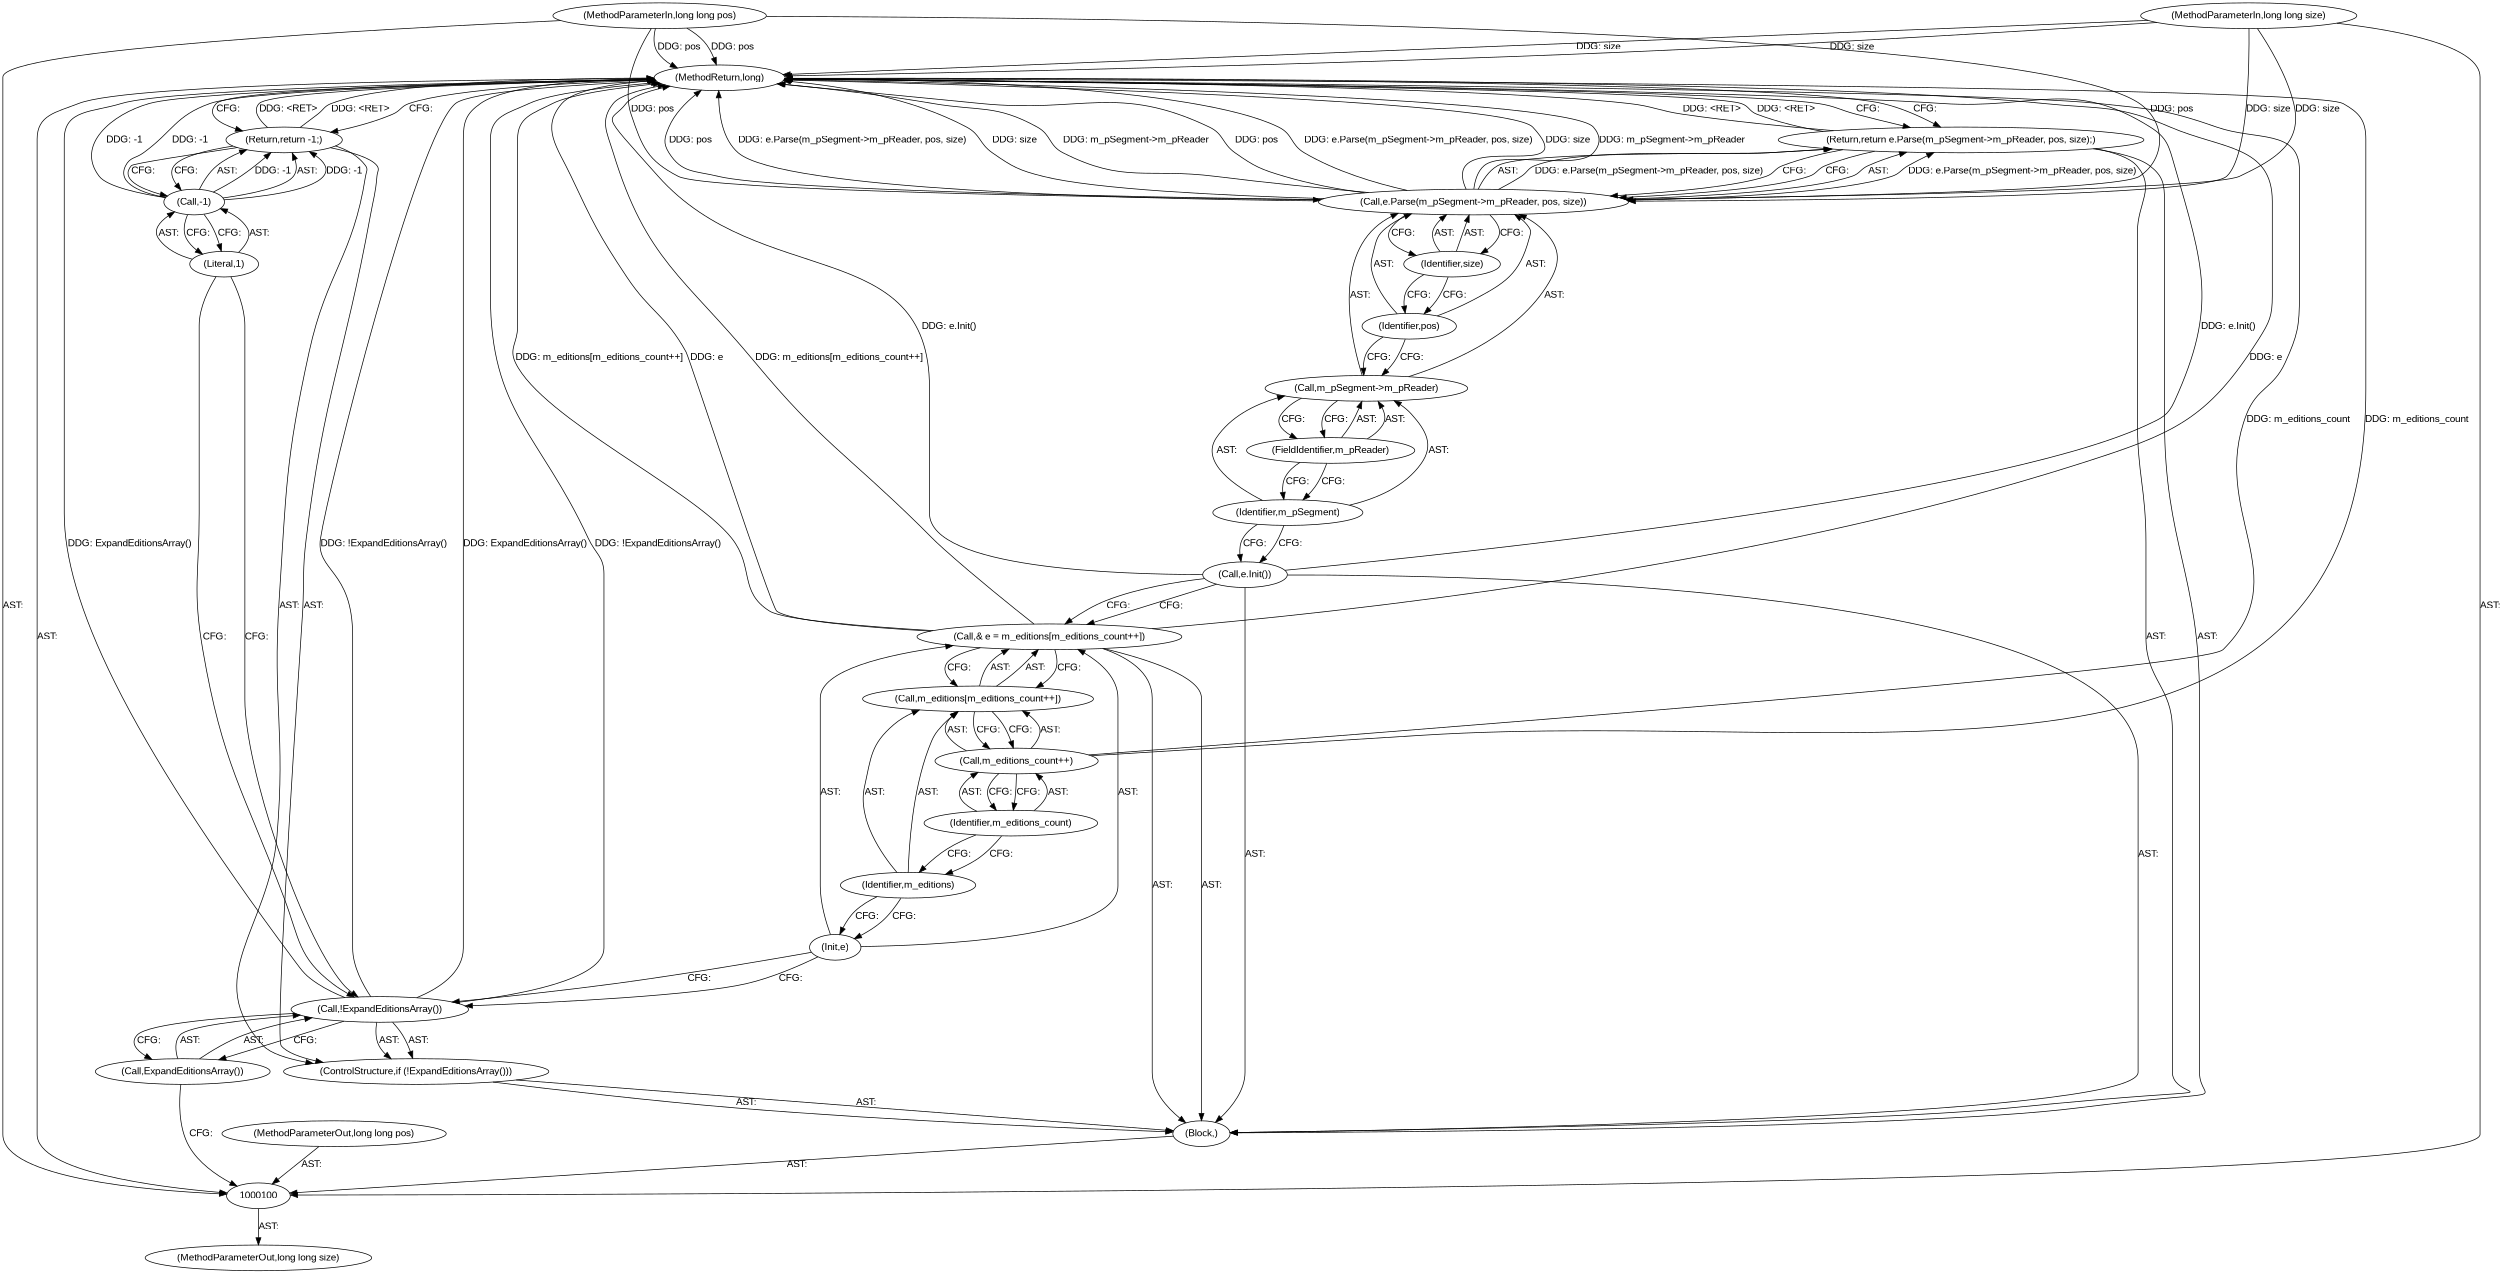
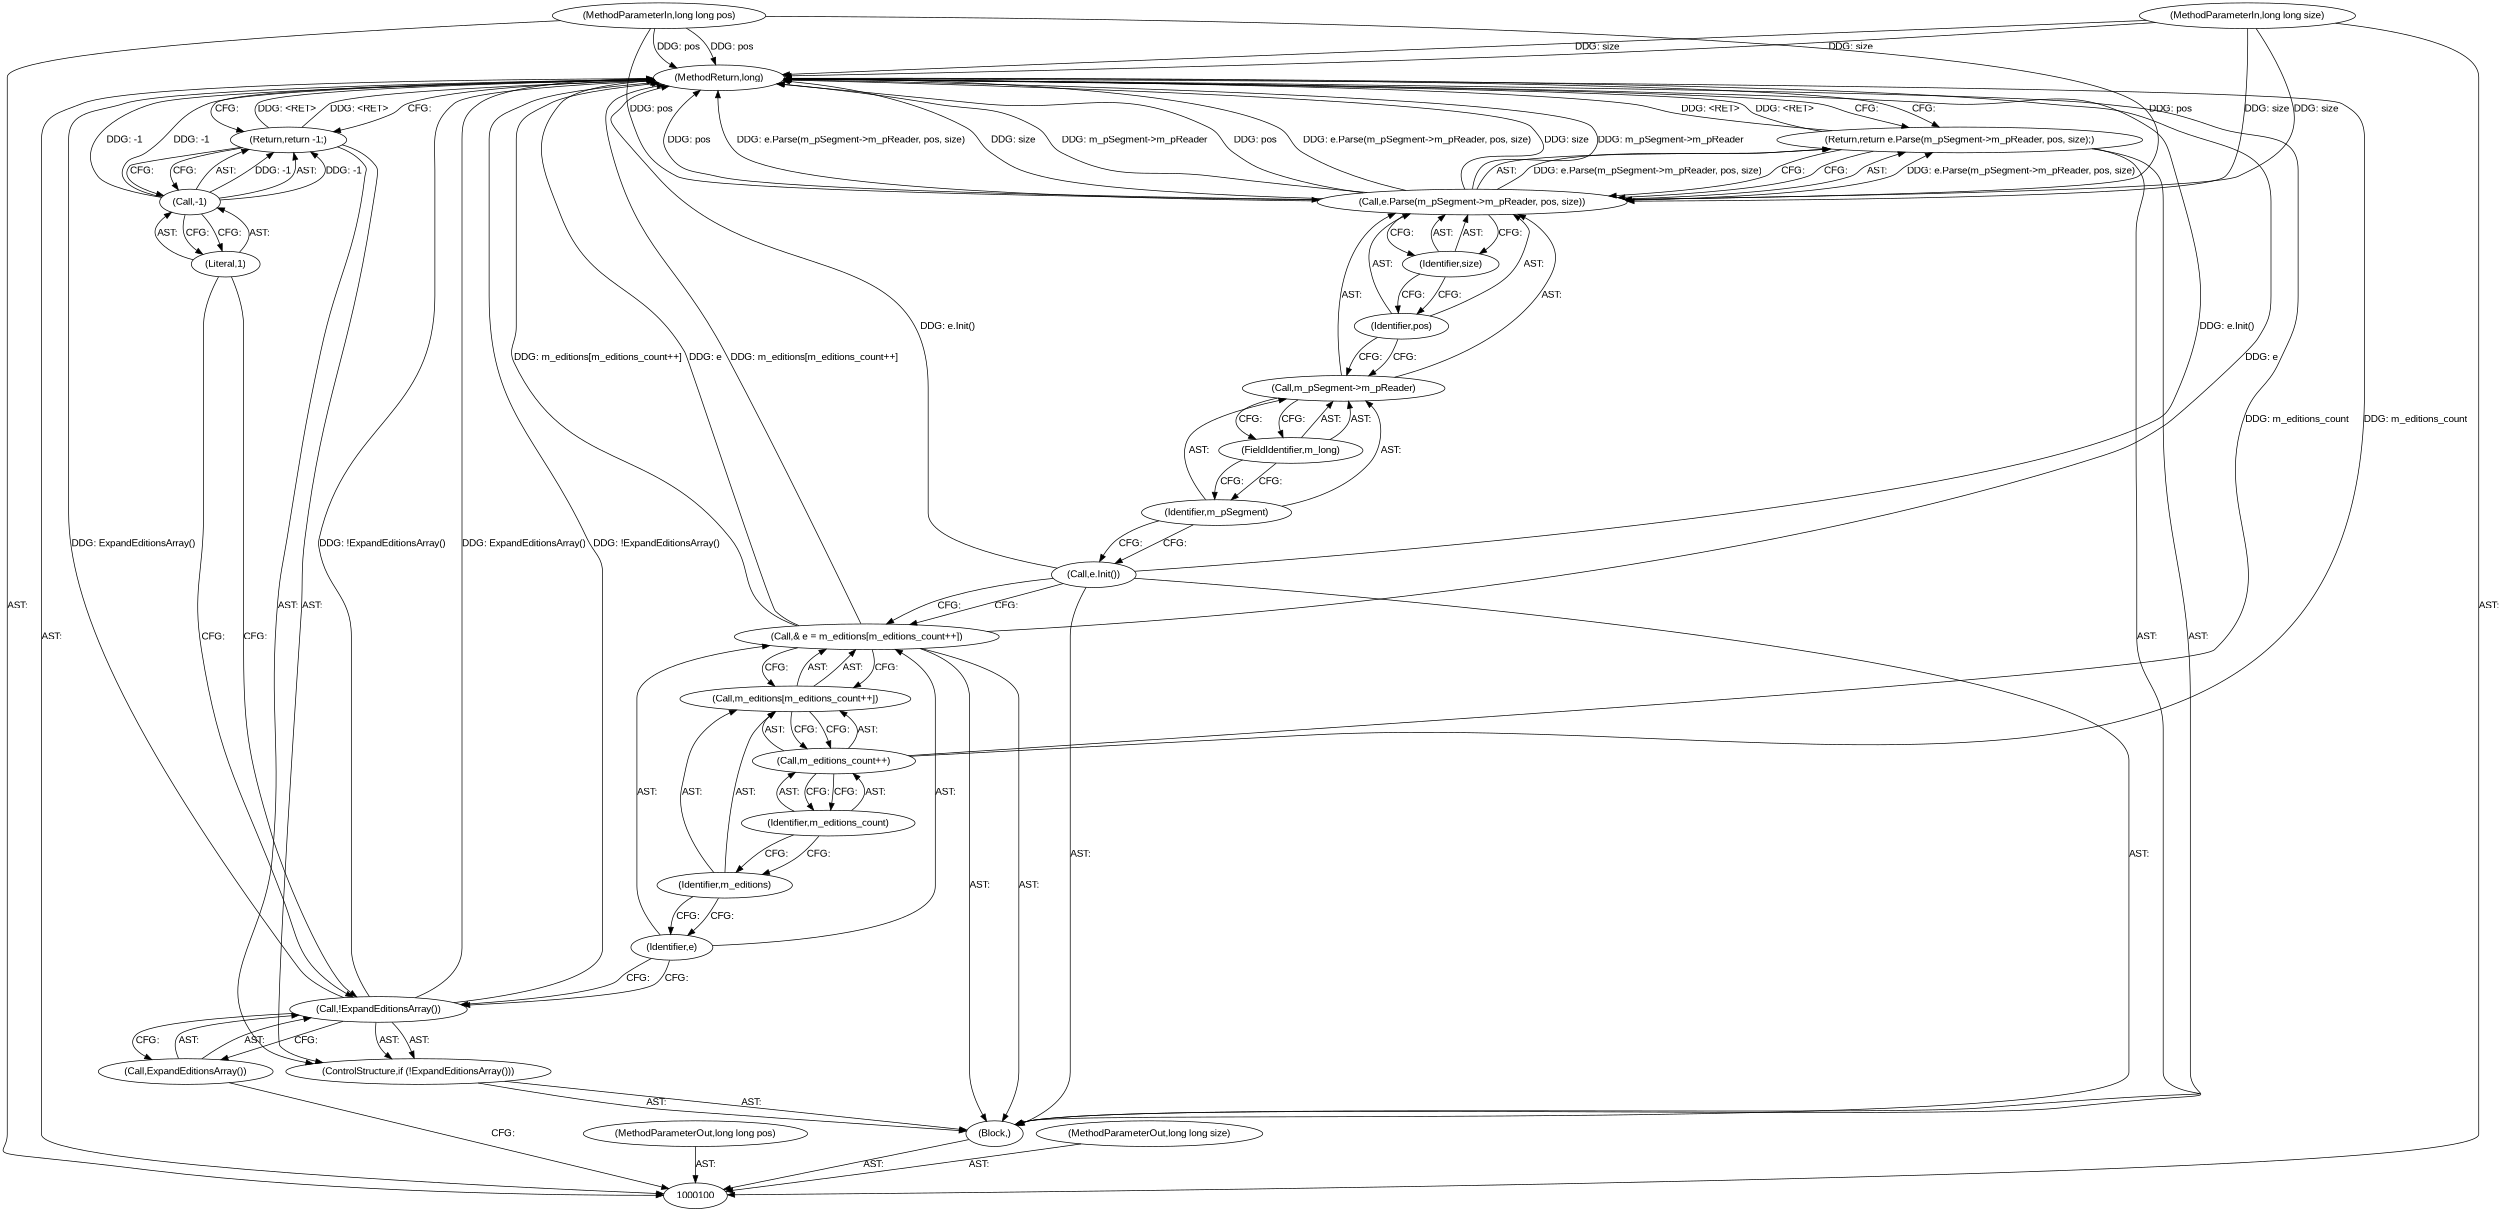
(1331, 450) -> (1291, 450)
(835, 947) -> (672, 947)
(258, 1223) -> (907, 1168)
